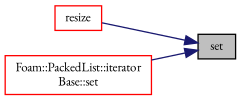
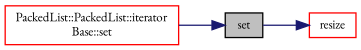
(144, 32) -> (280, 25)
(78, 75) -> (92, 25)
